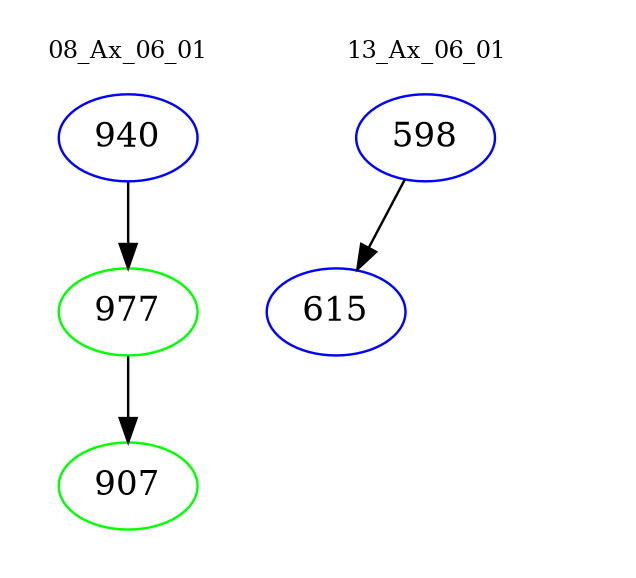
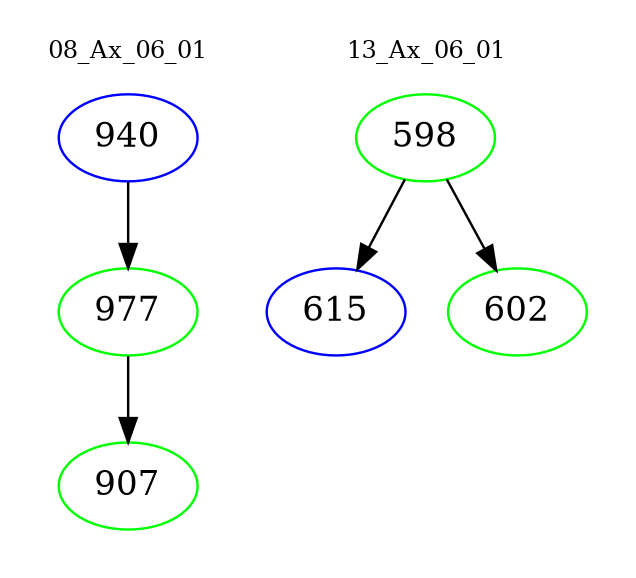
(426, 138) -> (426, 138)
none -> (517, 312)
